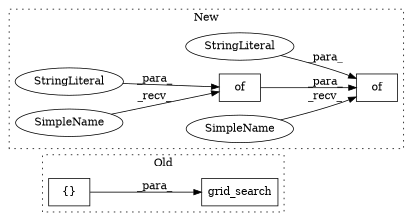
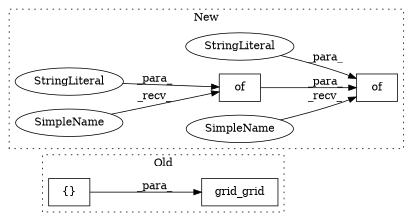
(240, 192) -> (240, 192)
